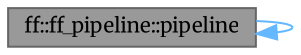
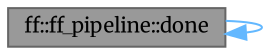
(132, 27) -> (117, 27)
